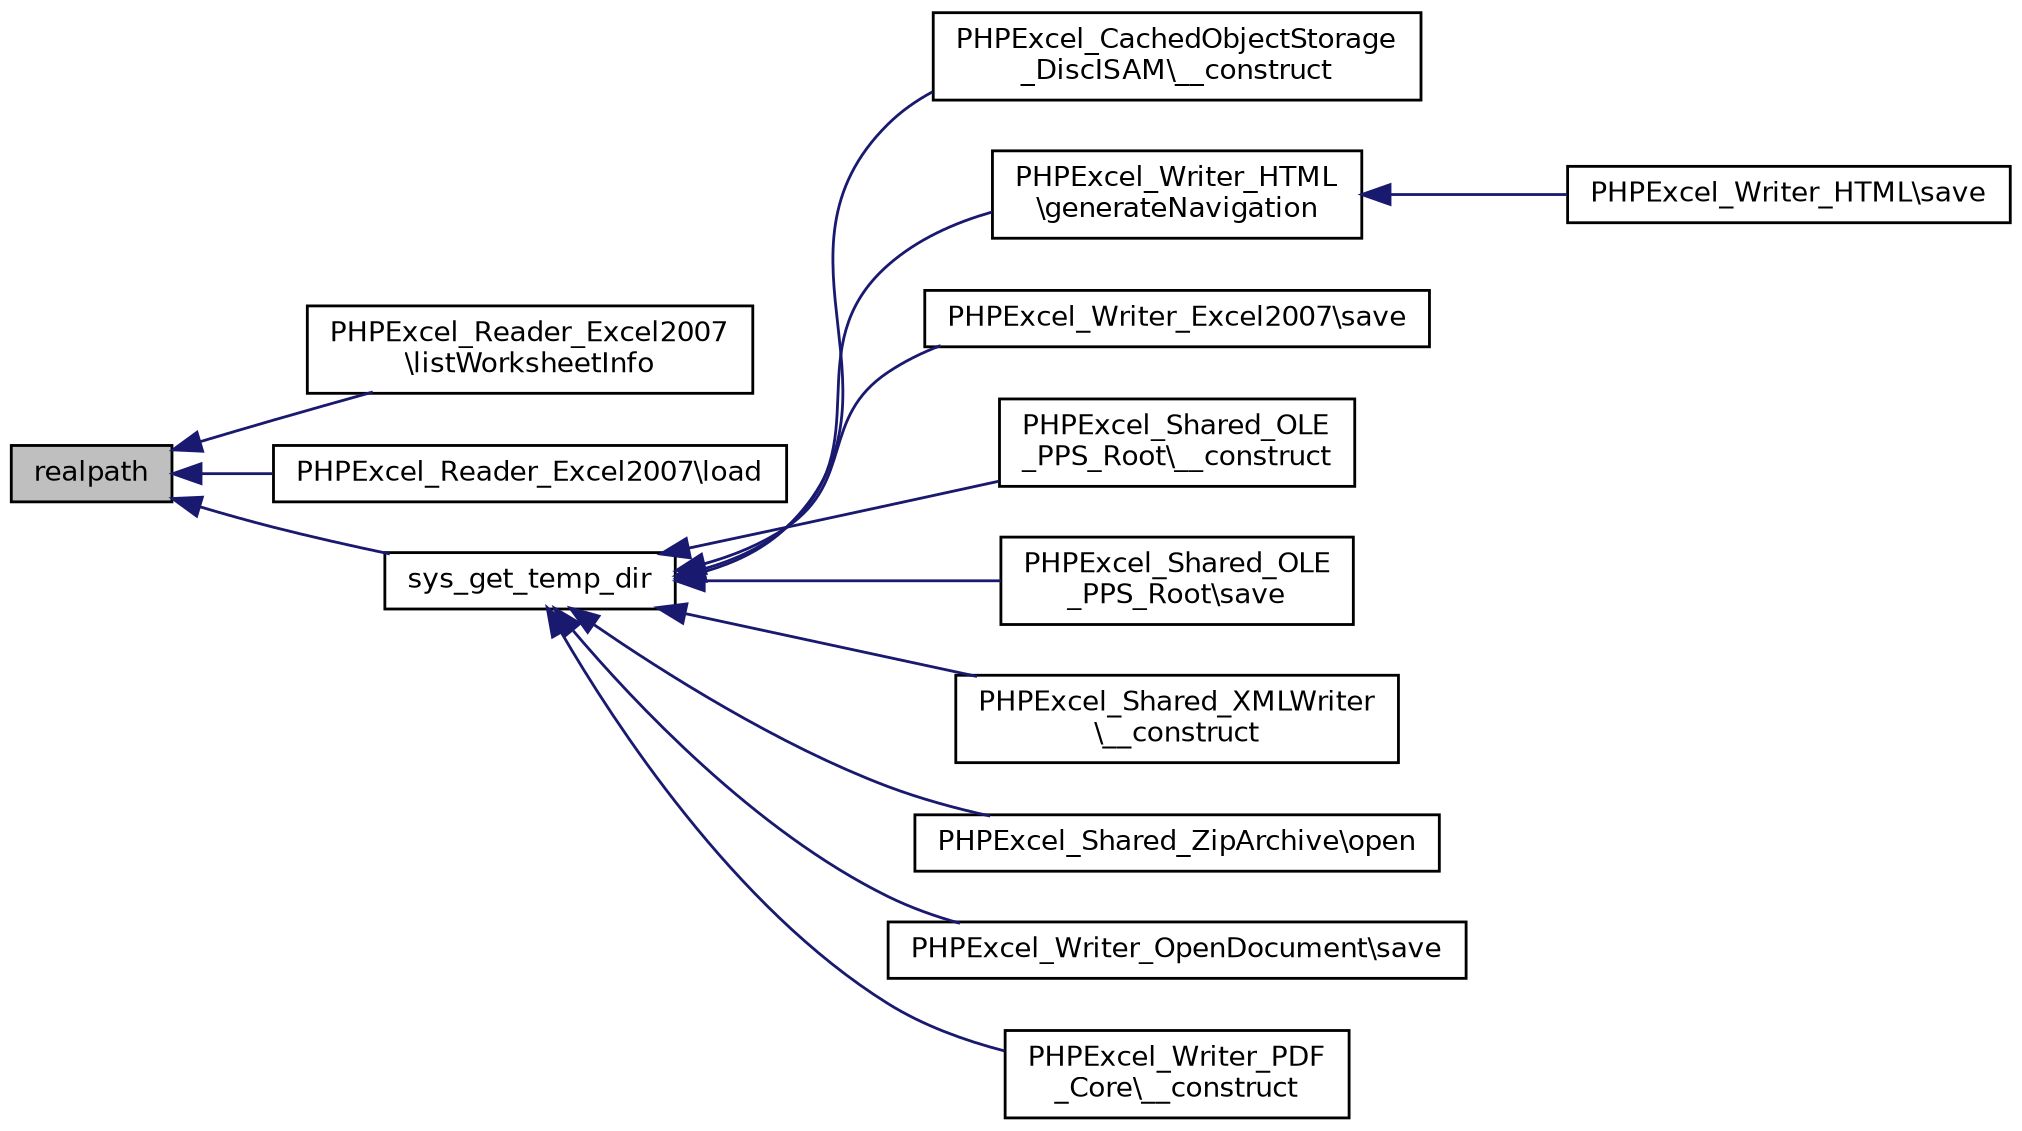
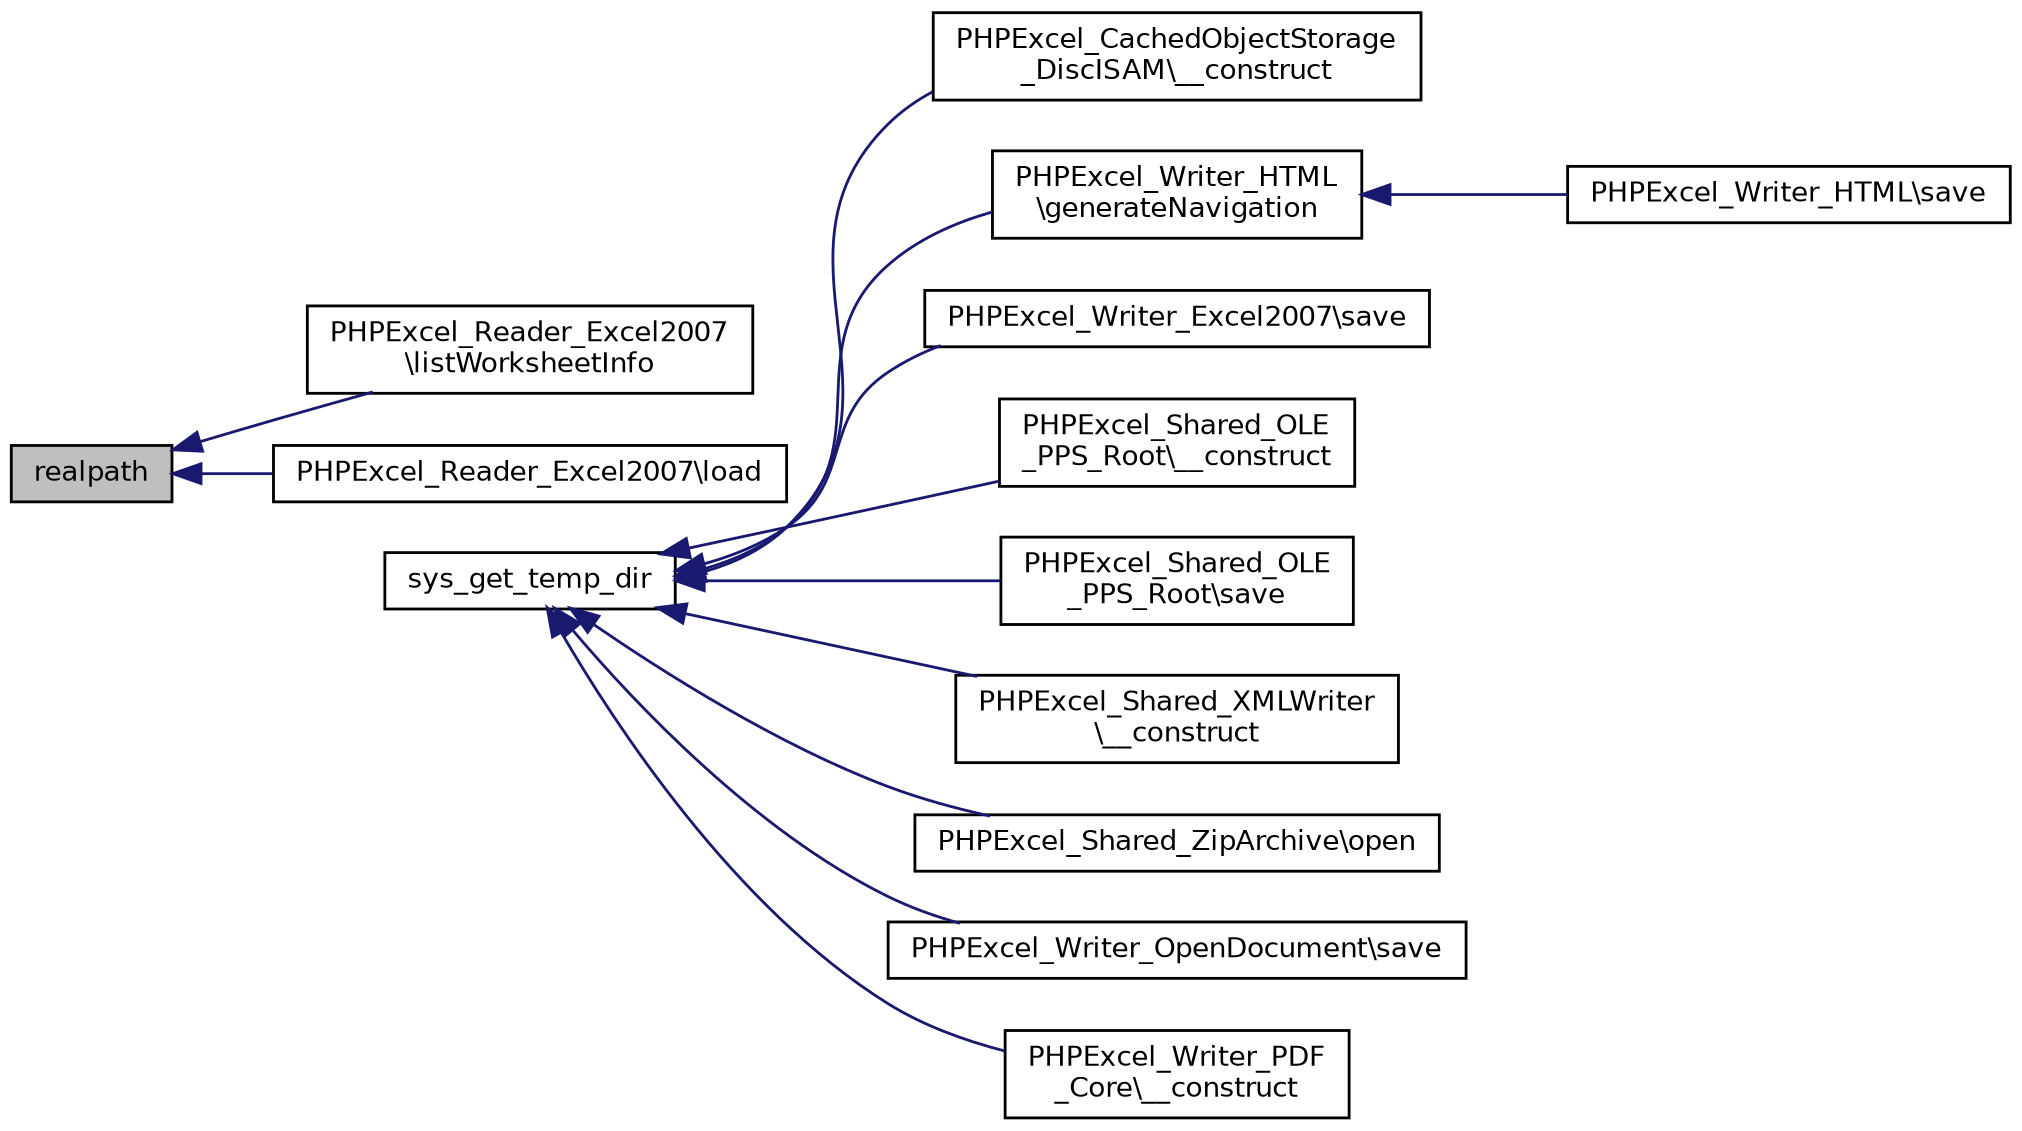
(294, 532) -> none
